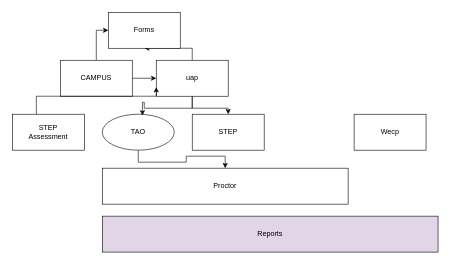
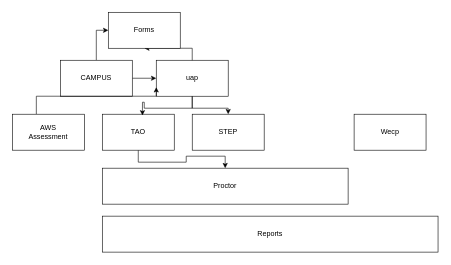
(48, 132) -> (48, 132)
(138, 132) -> (138, 132)
(270, 234) -> (270, 234)
